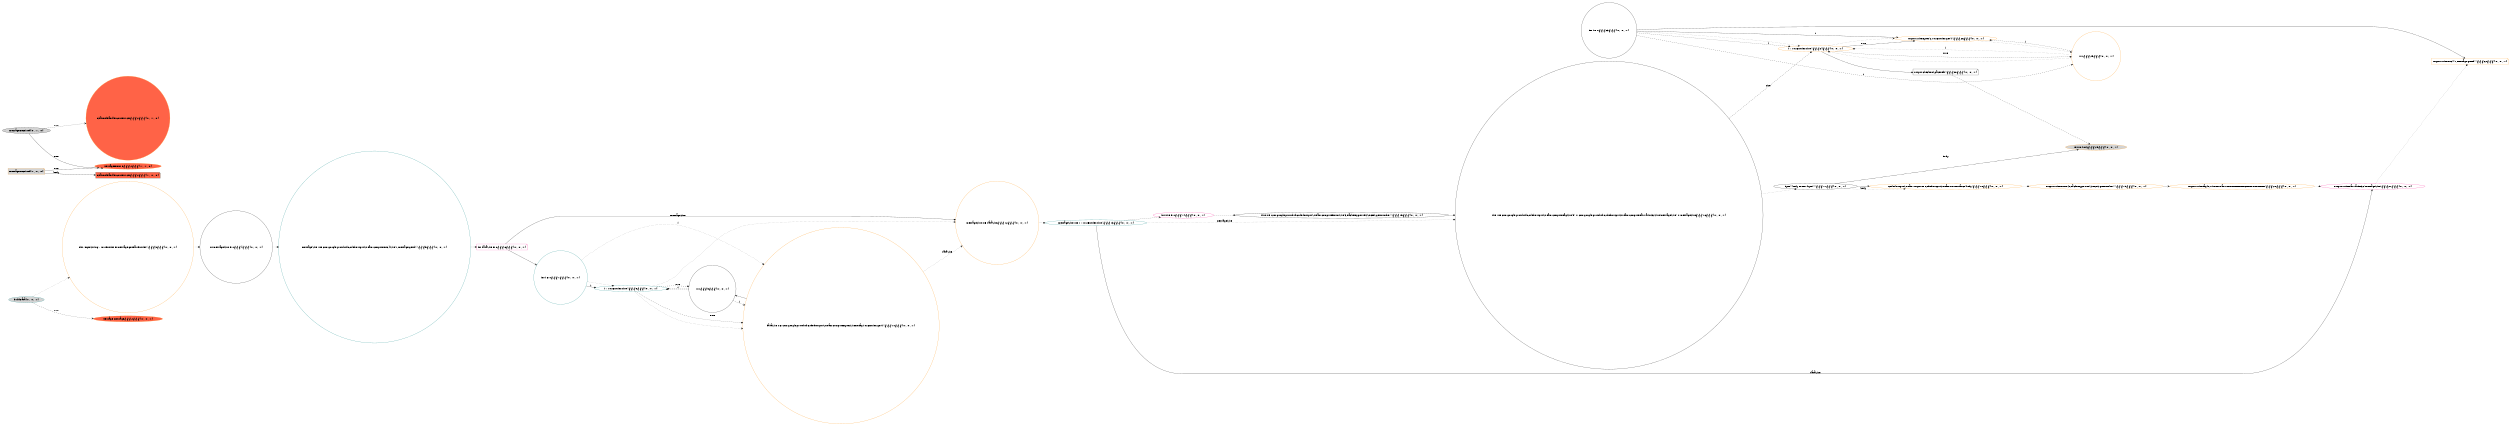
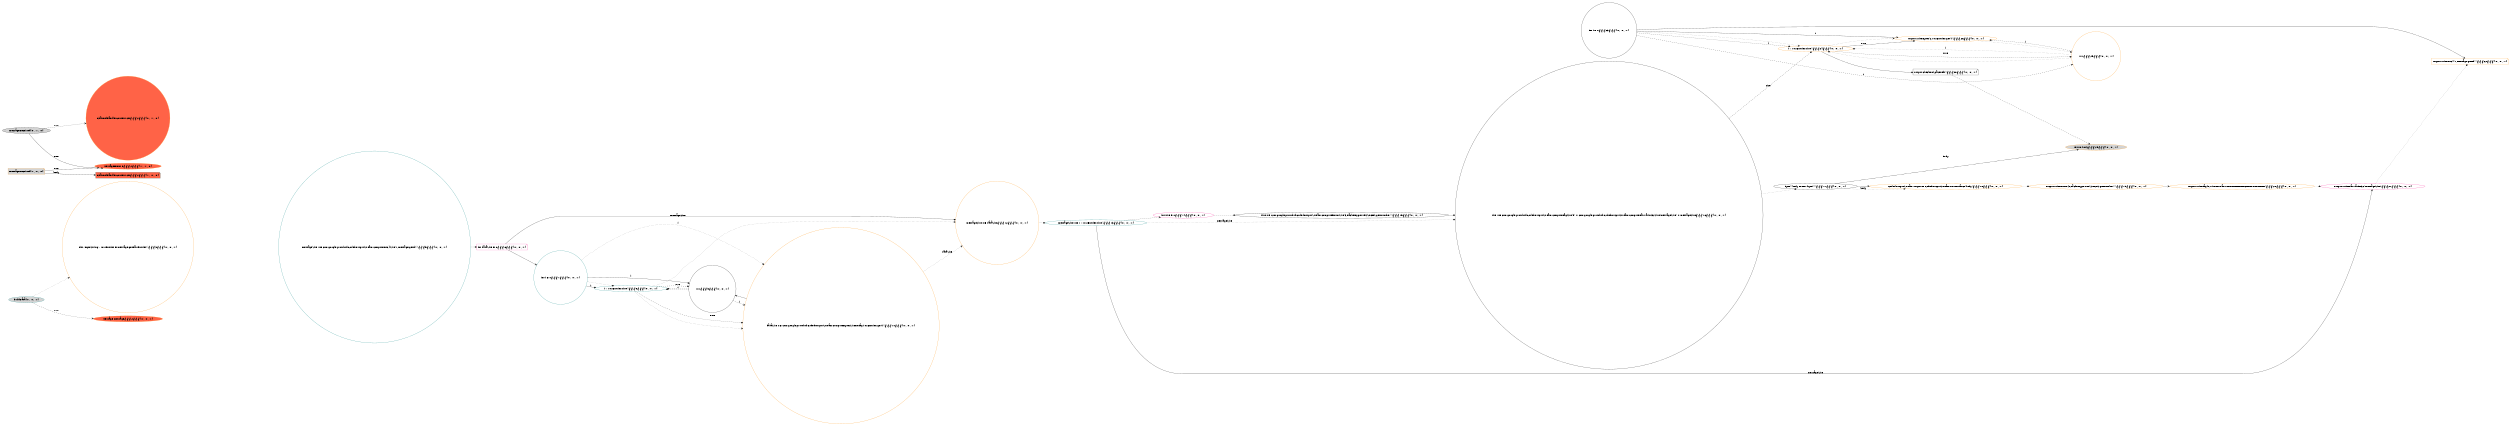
(236, 247) -> none
none -> (638, 278)
(1816, 373) -> (1816, 373)
